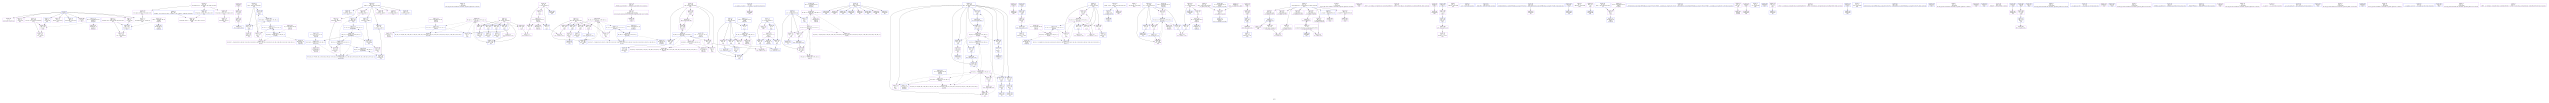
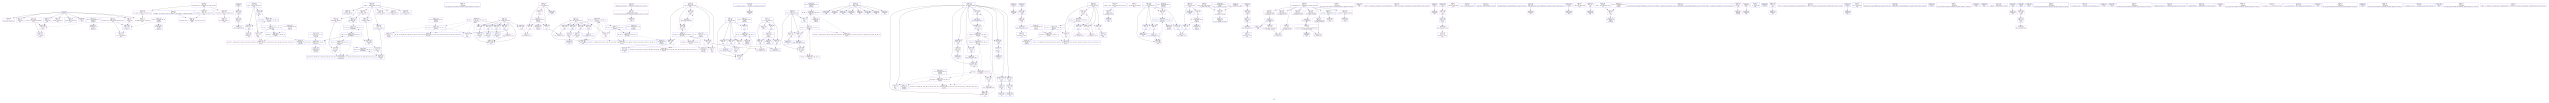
(1118, 12) -> none
